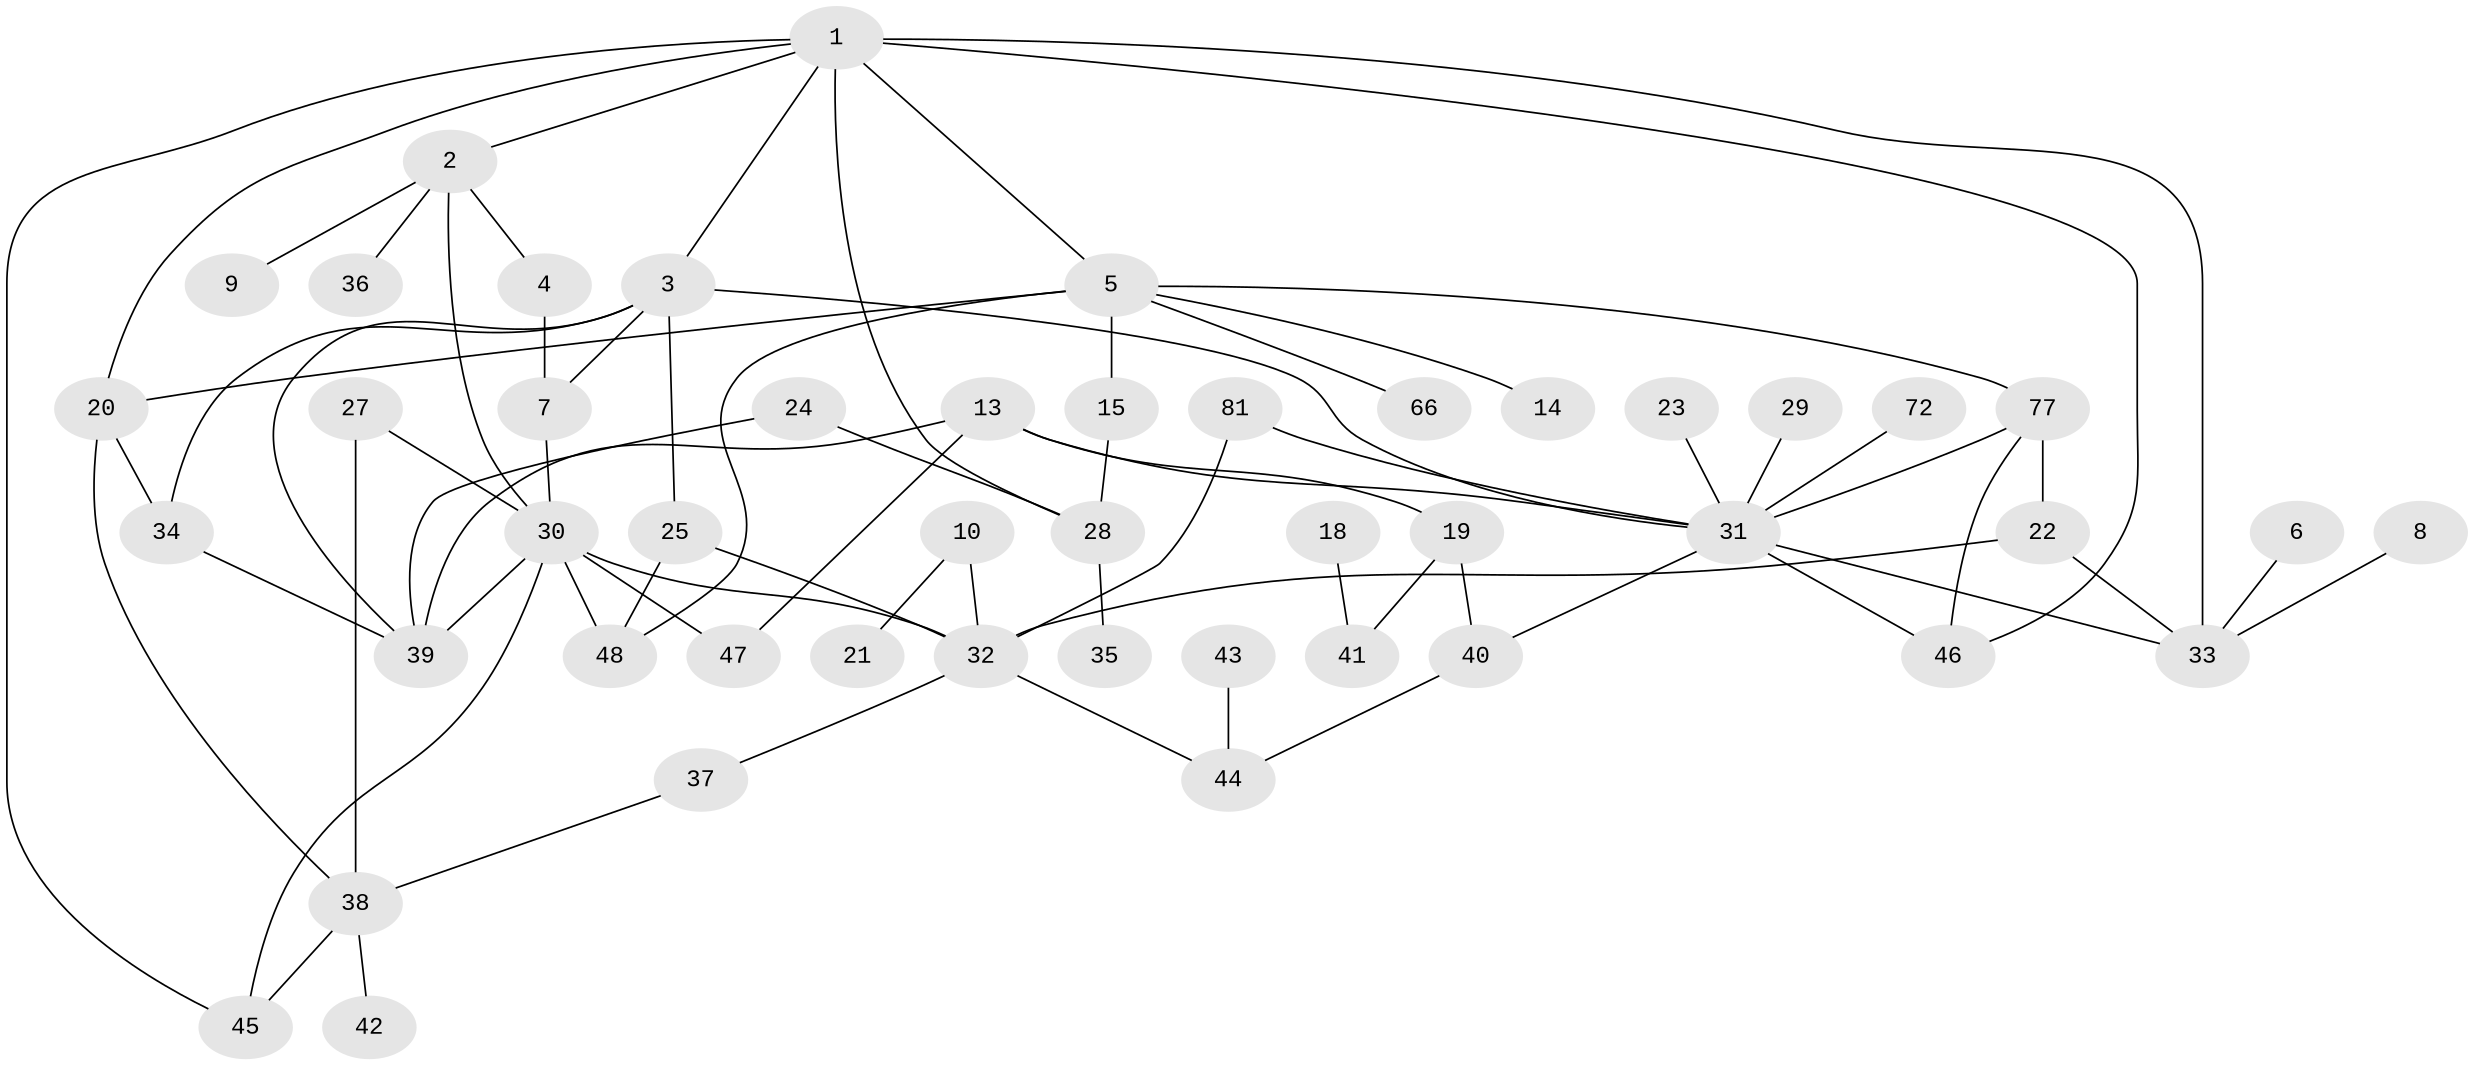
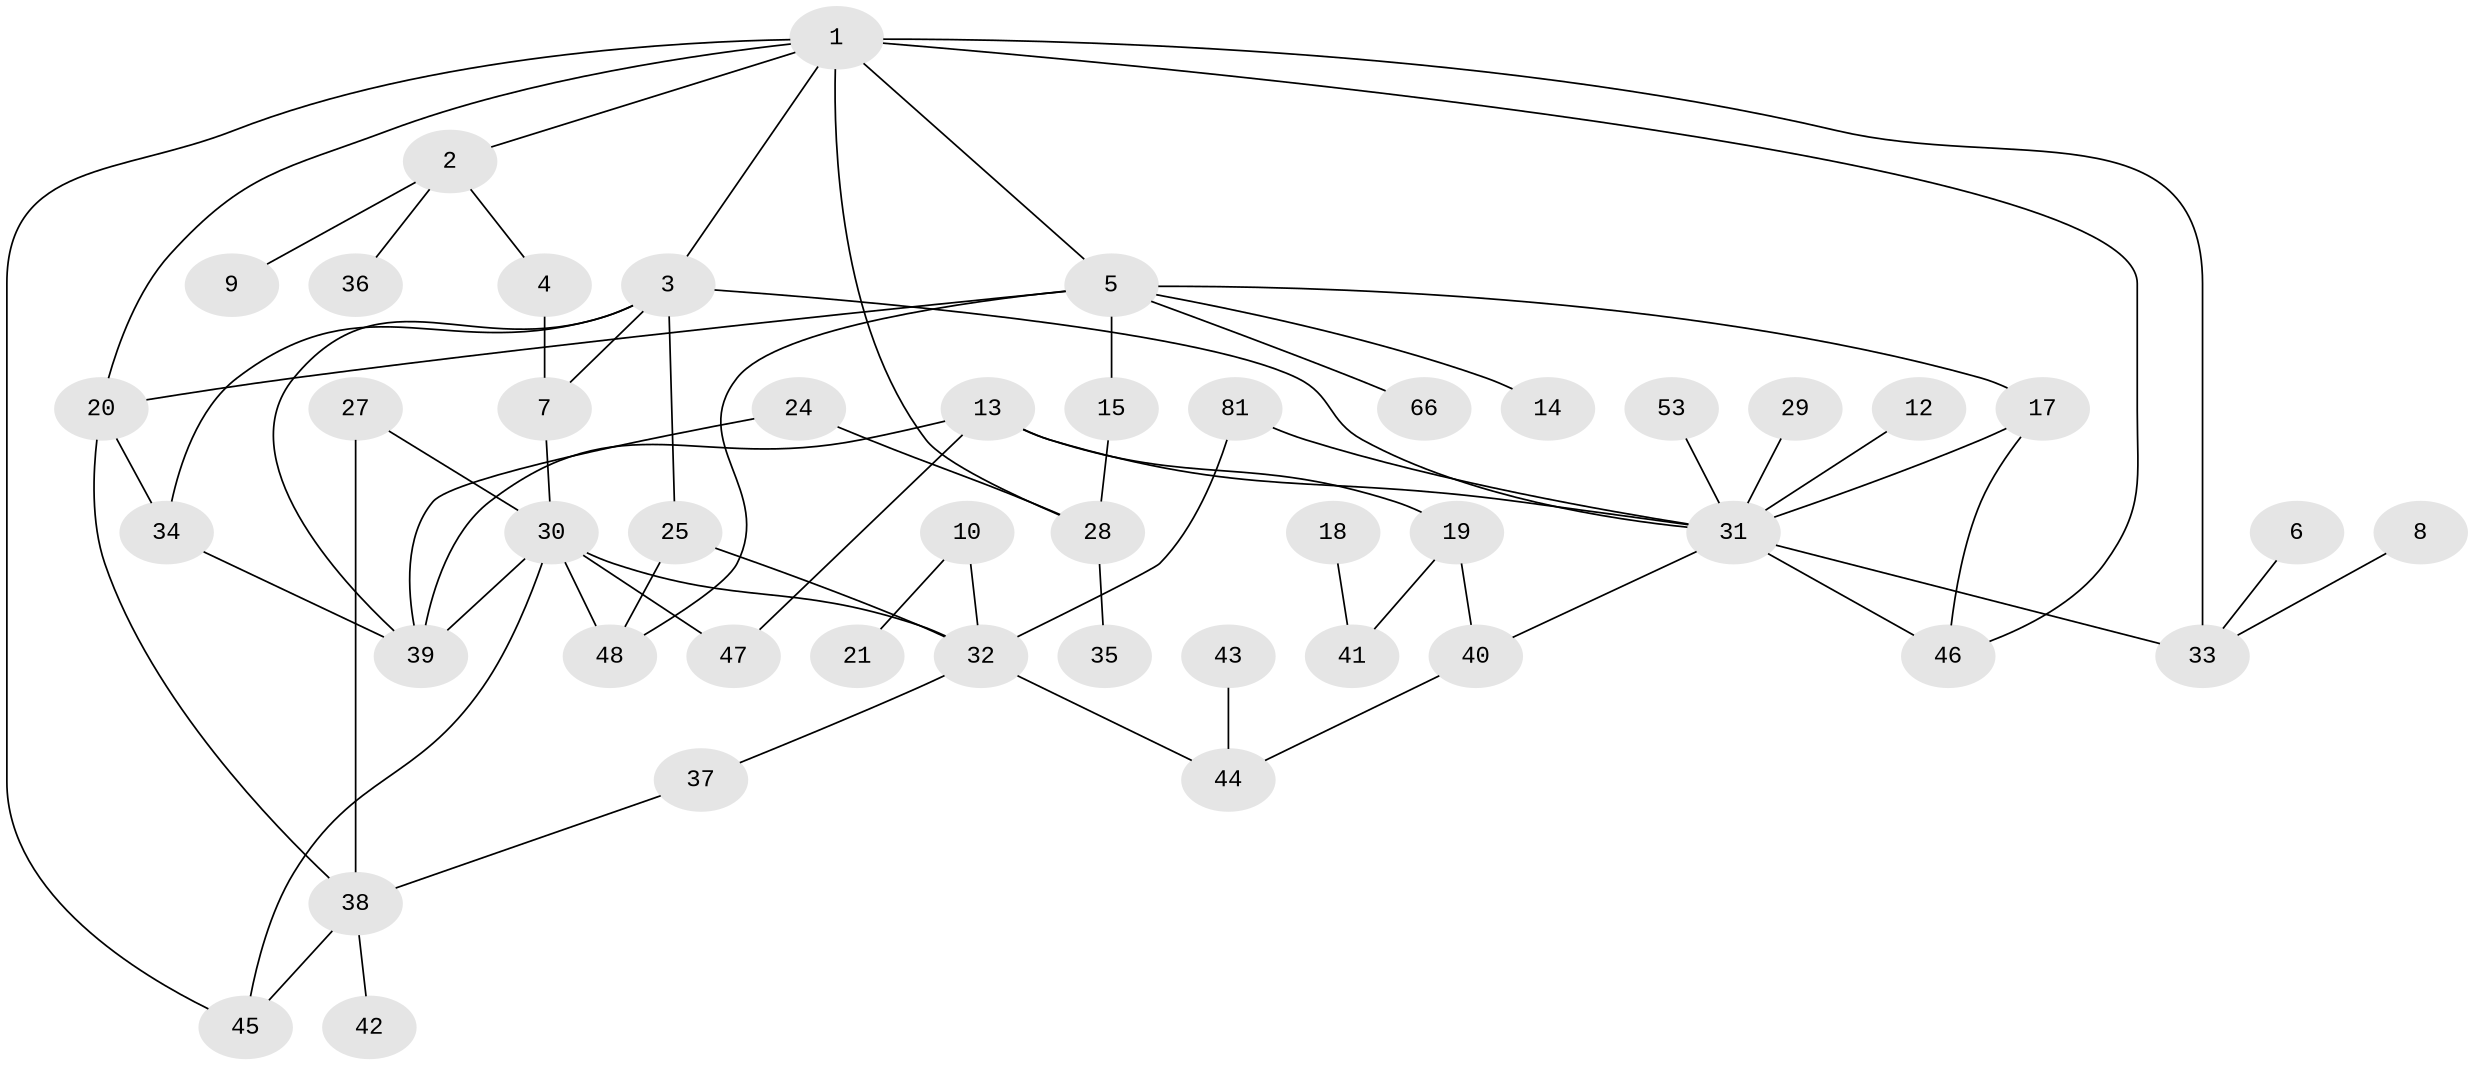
(463, 374) -> none
(1672, 409) -> (1672, 409)
(1919, 409) -> (1919, 409)
(2043, 409) -> (2043, 409)
(2043, 533) -> none
